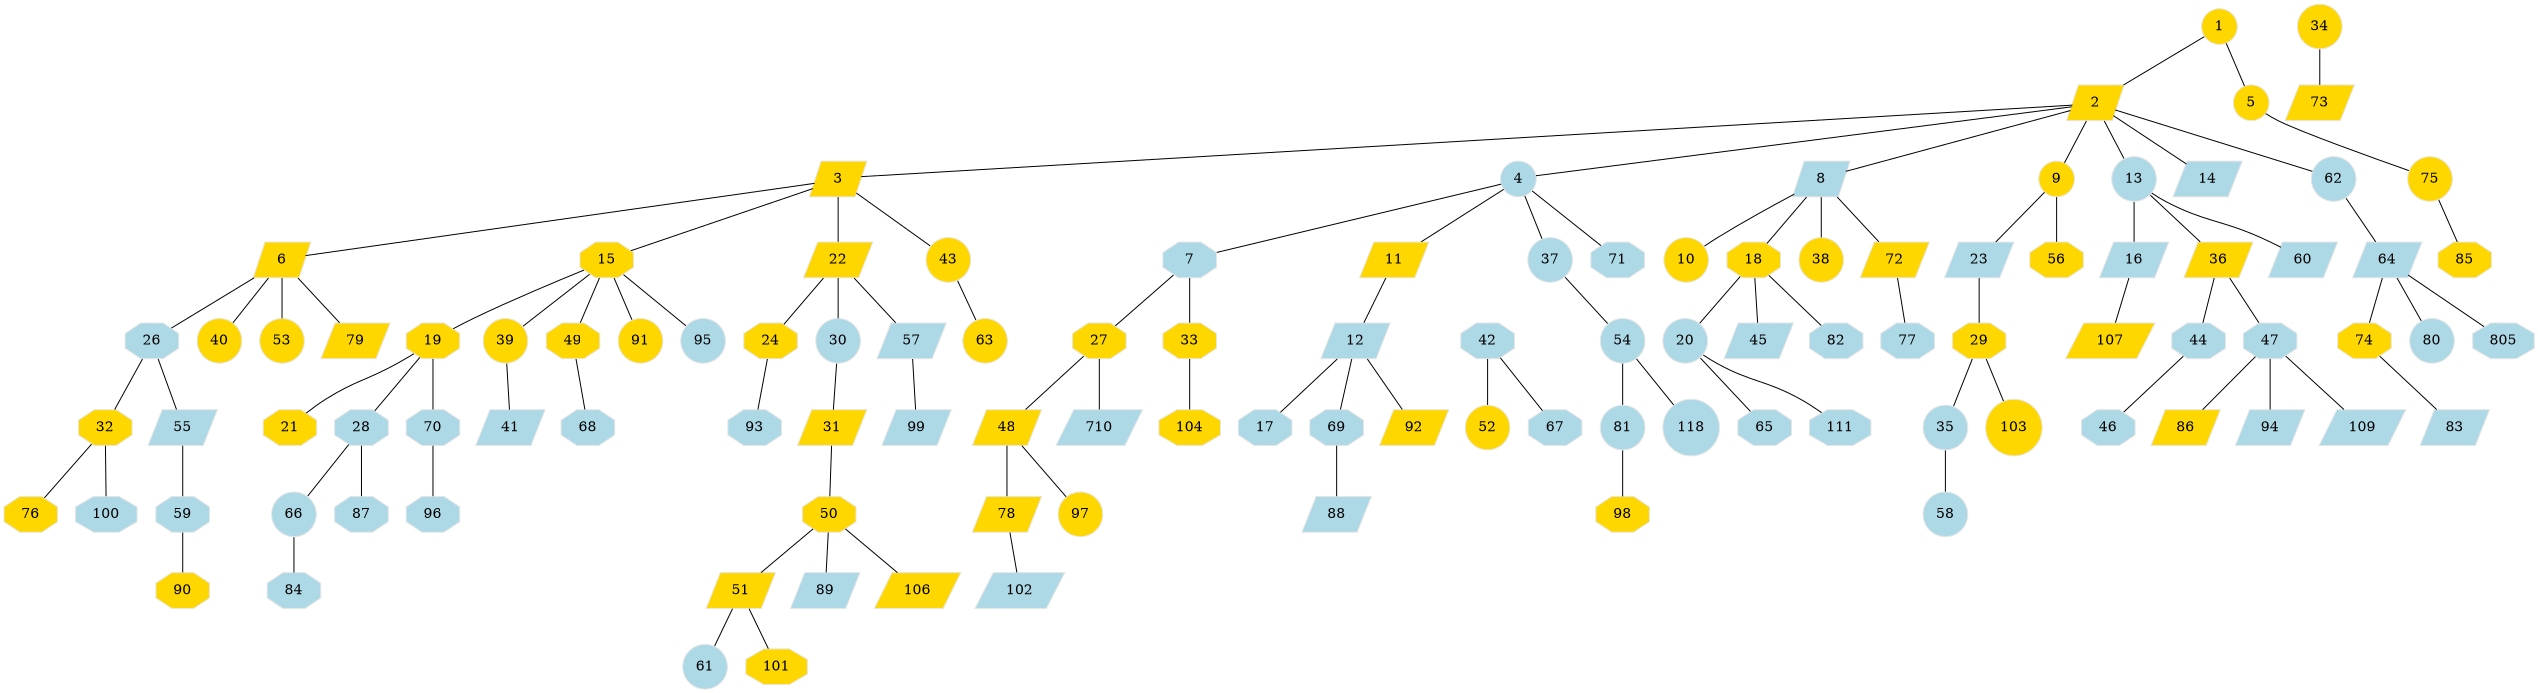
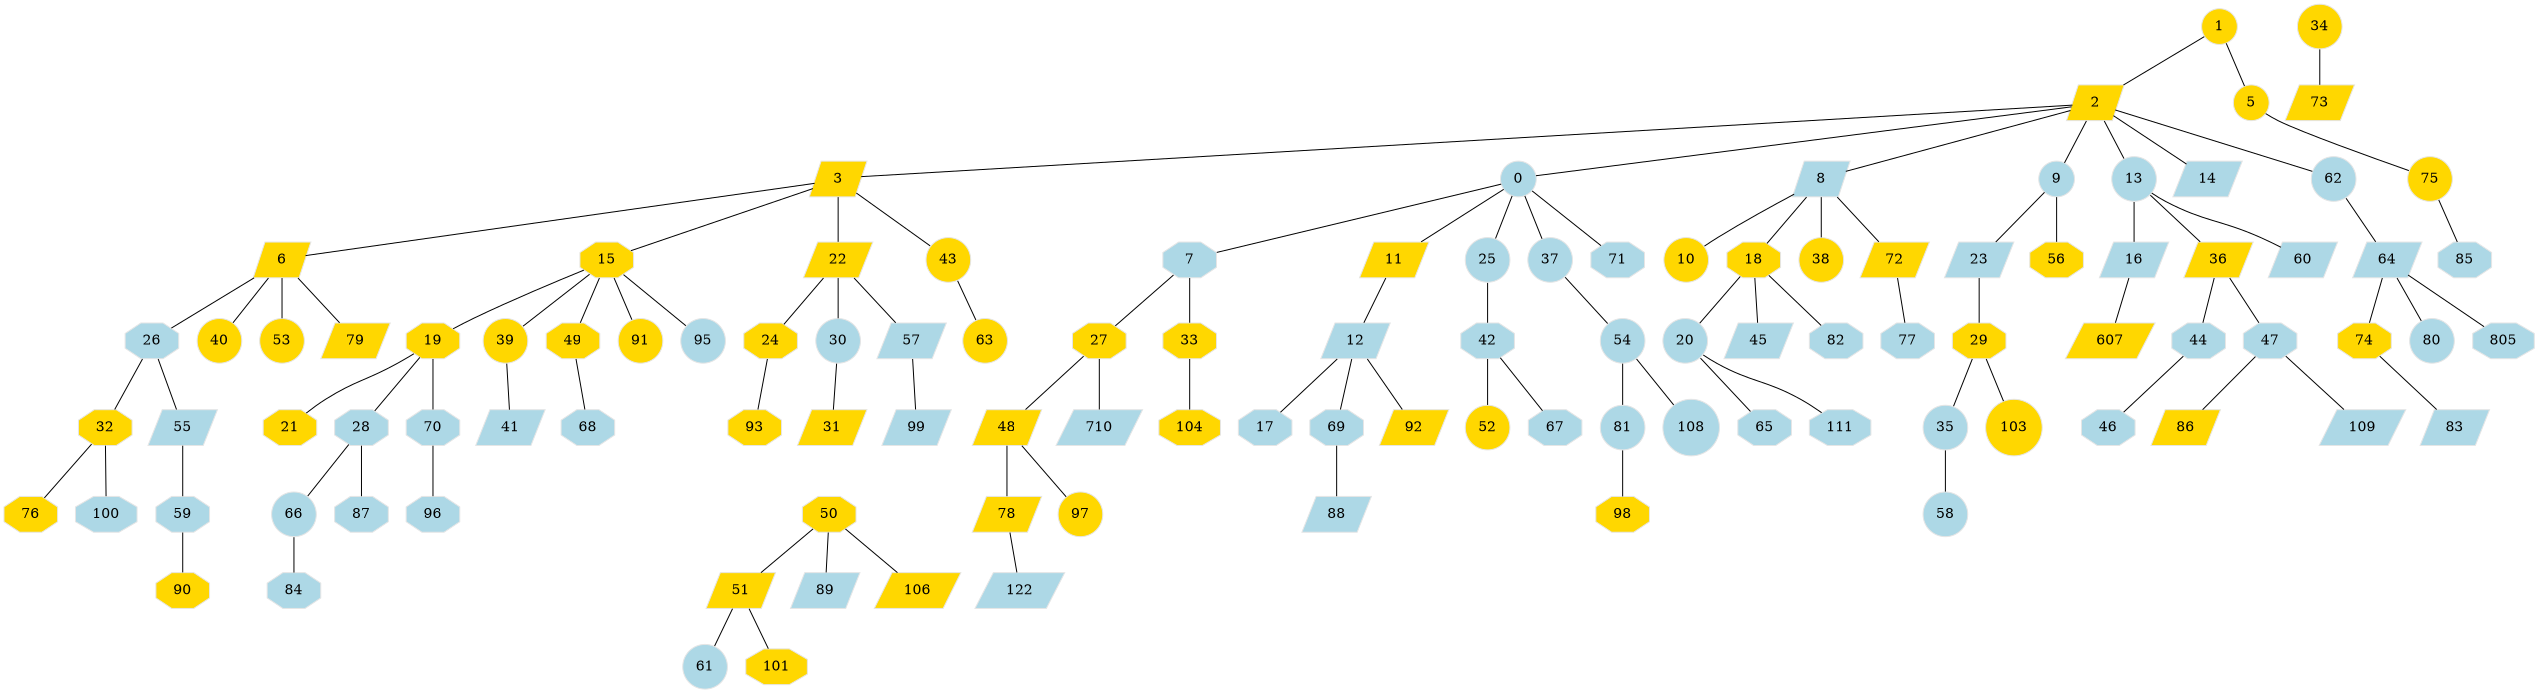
(1518, 179) -> (1518, 179)
(2057, 179) -> (2057, 179)
none -> (1488, 260)
(2465, 260) -> (2465, 260)
(2110, 341) -> (2110, 341)
(755, 428) -> (755, 428)
(1691, 428) -> (1691, 428)
(2270, 428) -> none
(831, 471) -> none
(1020, 591) -> (1020, 591)
